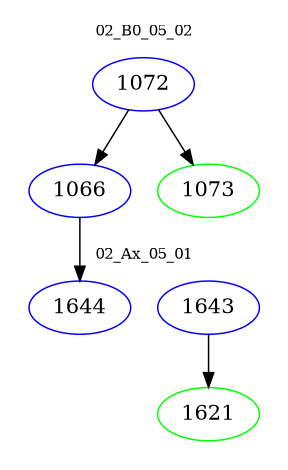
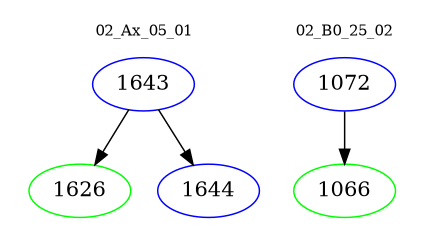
(144, 32) -> (345, 32)
(80, 191) -> (345, 191)
(209, 191) -> none
(80, 250) -> (172, 131)
(209, 414) -> (80, 191)
